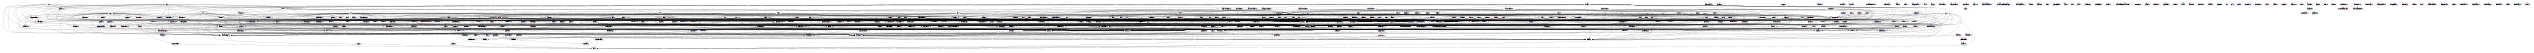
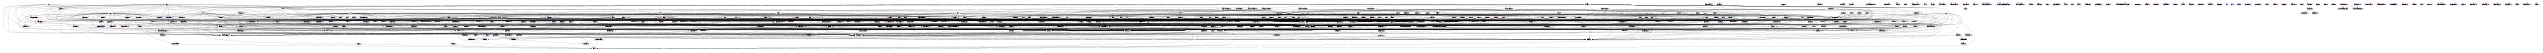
none -> (2430, 5)
